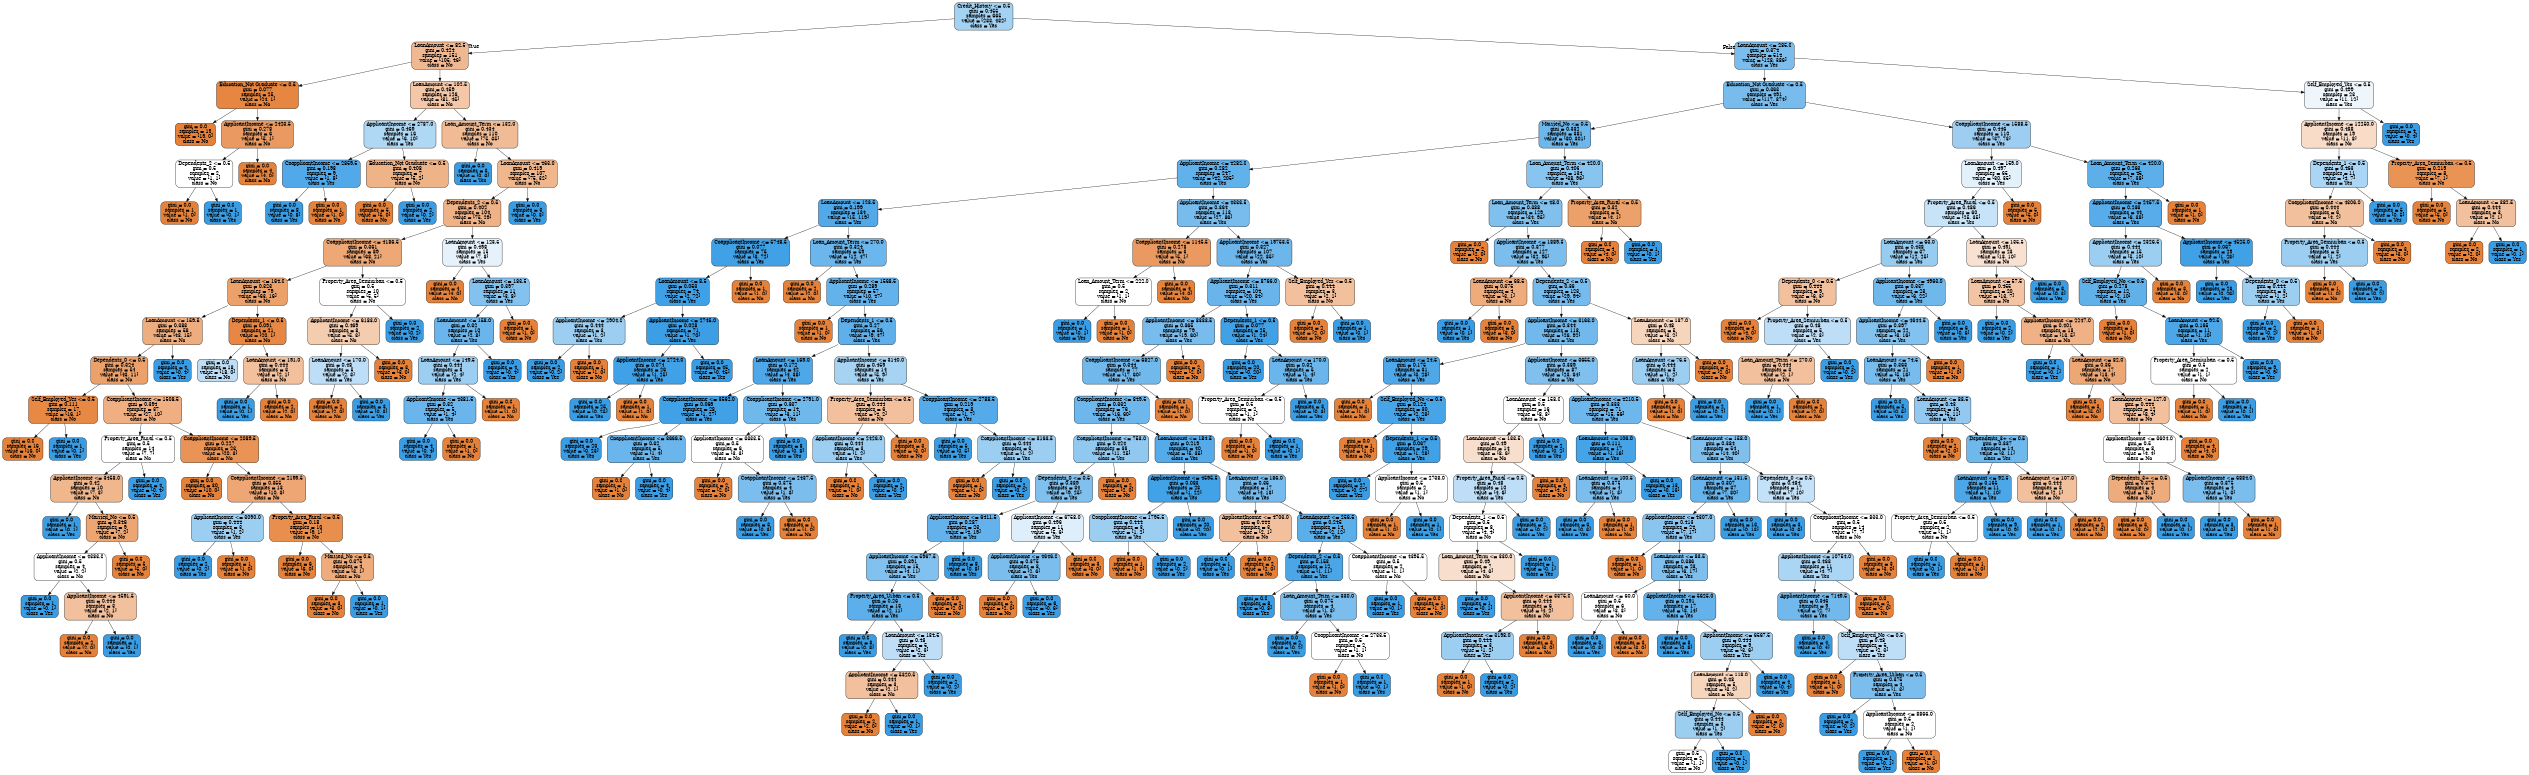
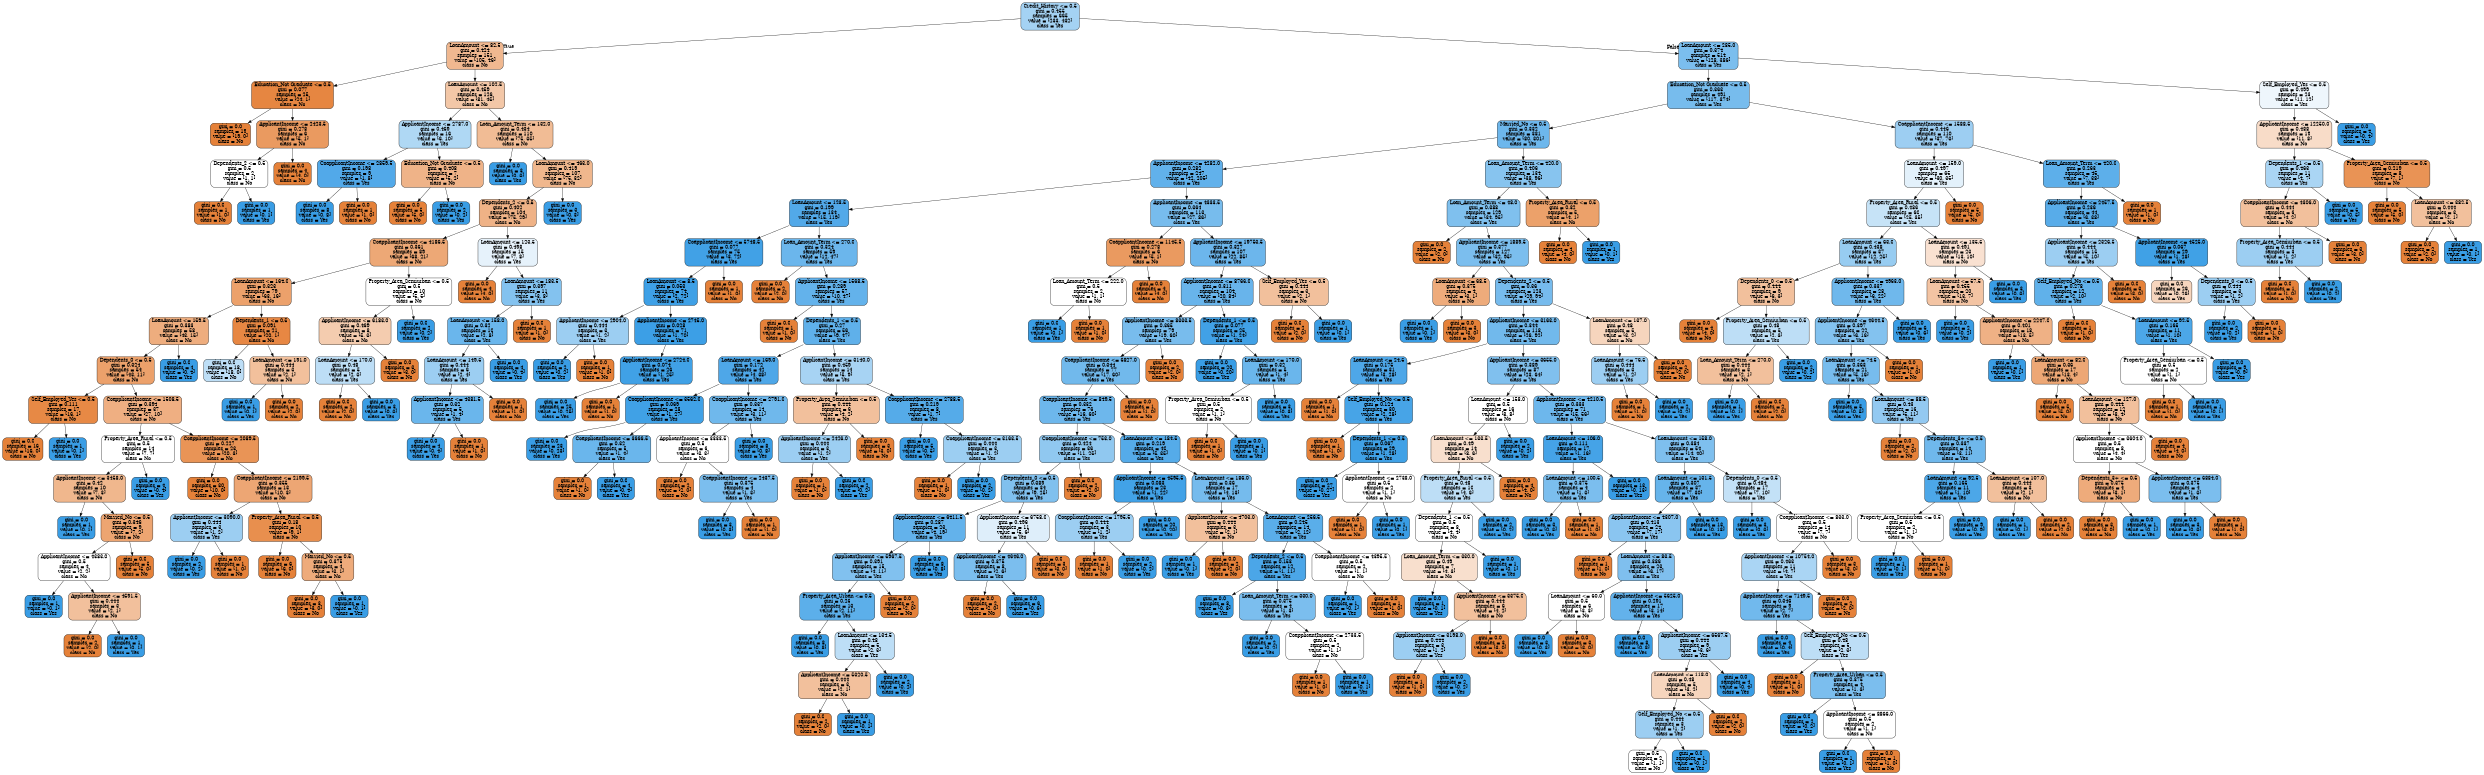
(2216, 292) -> (2172, 292)
(712, 370) -> none
